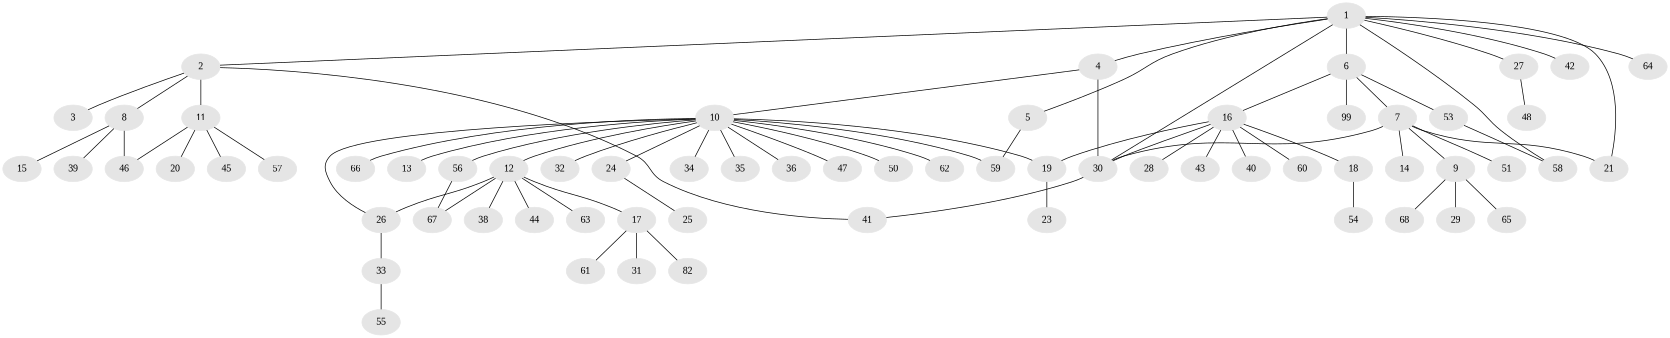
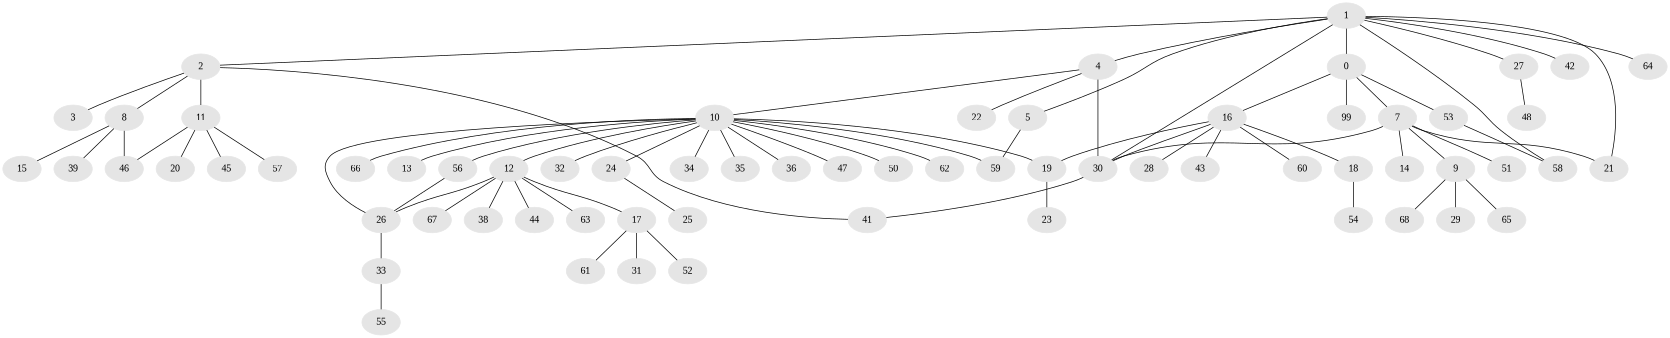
(1346, 67) -> (1346, 67)
none -> (977, 118)
(1251, 169) -> none
(448, 189) -> (419, 195)
(688, 271) -> (688, 271)
